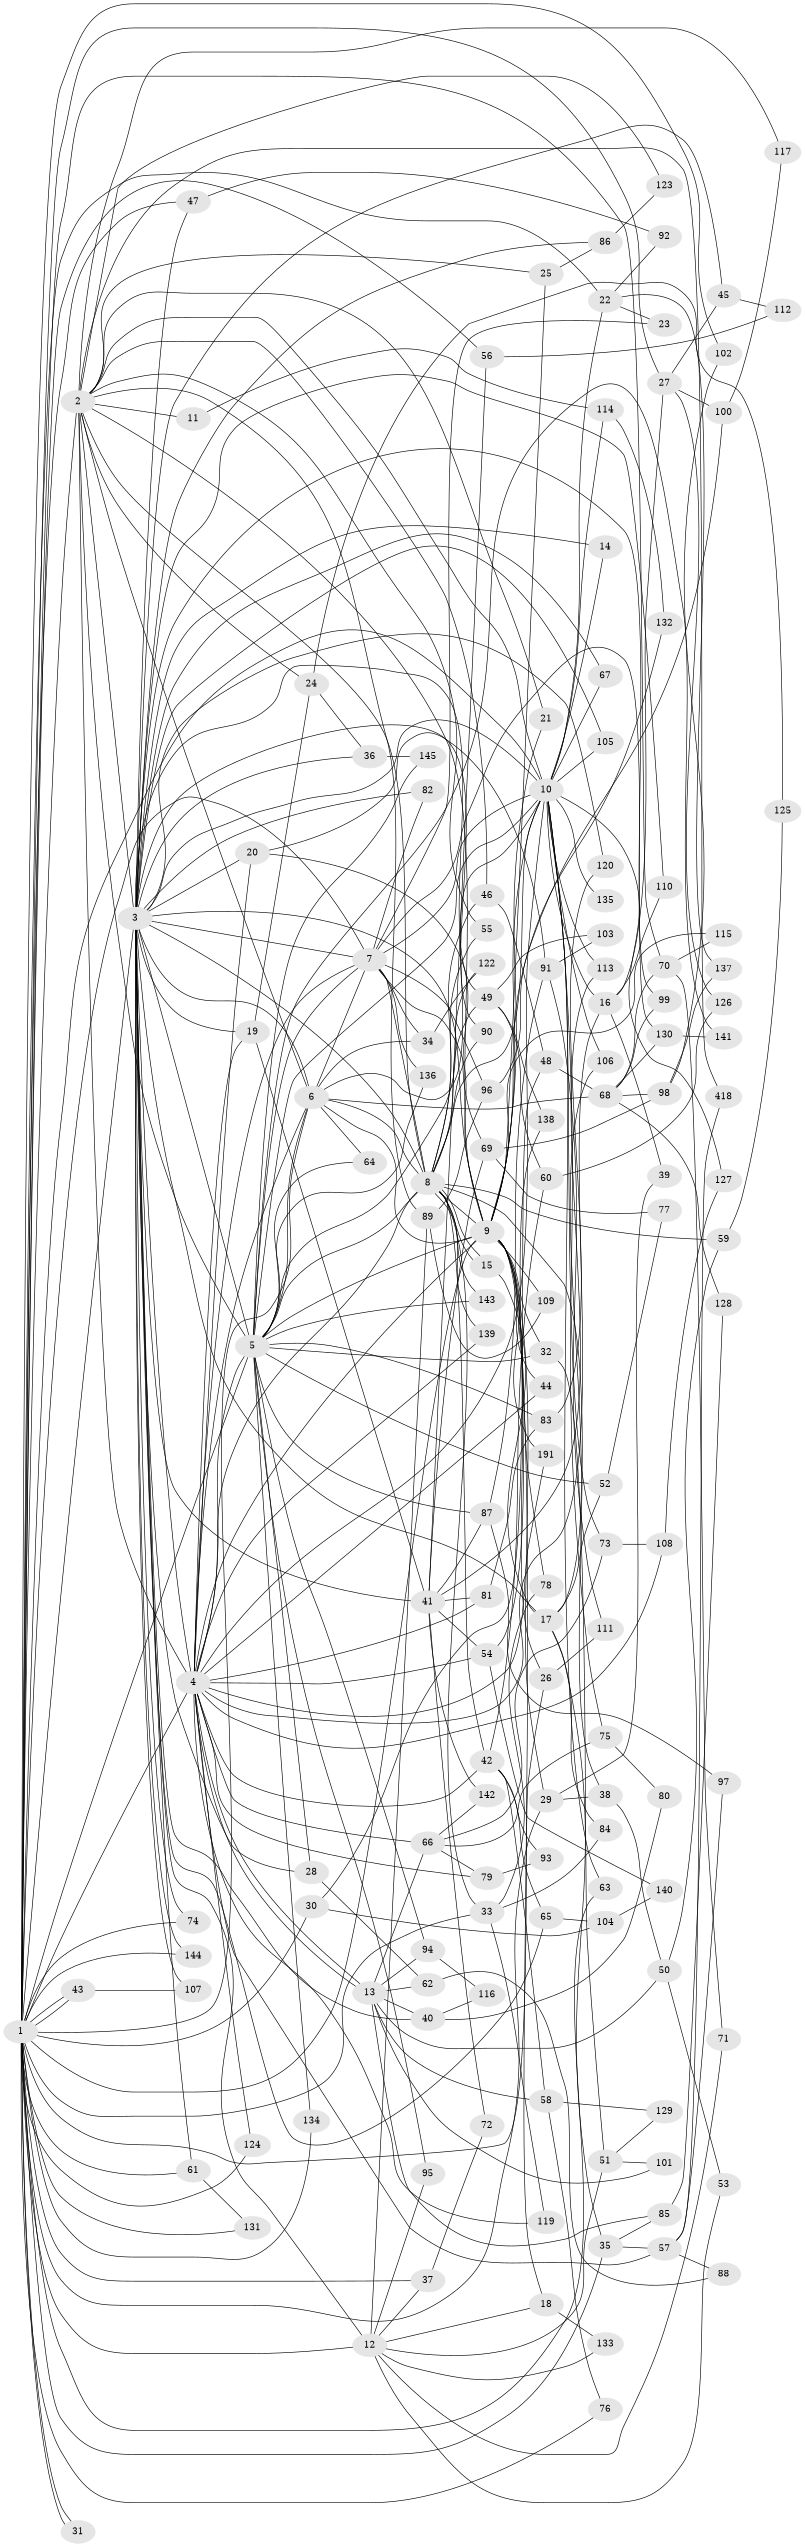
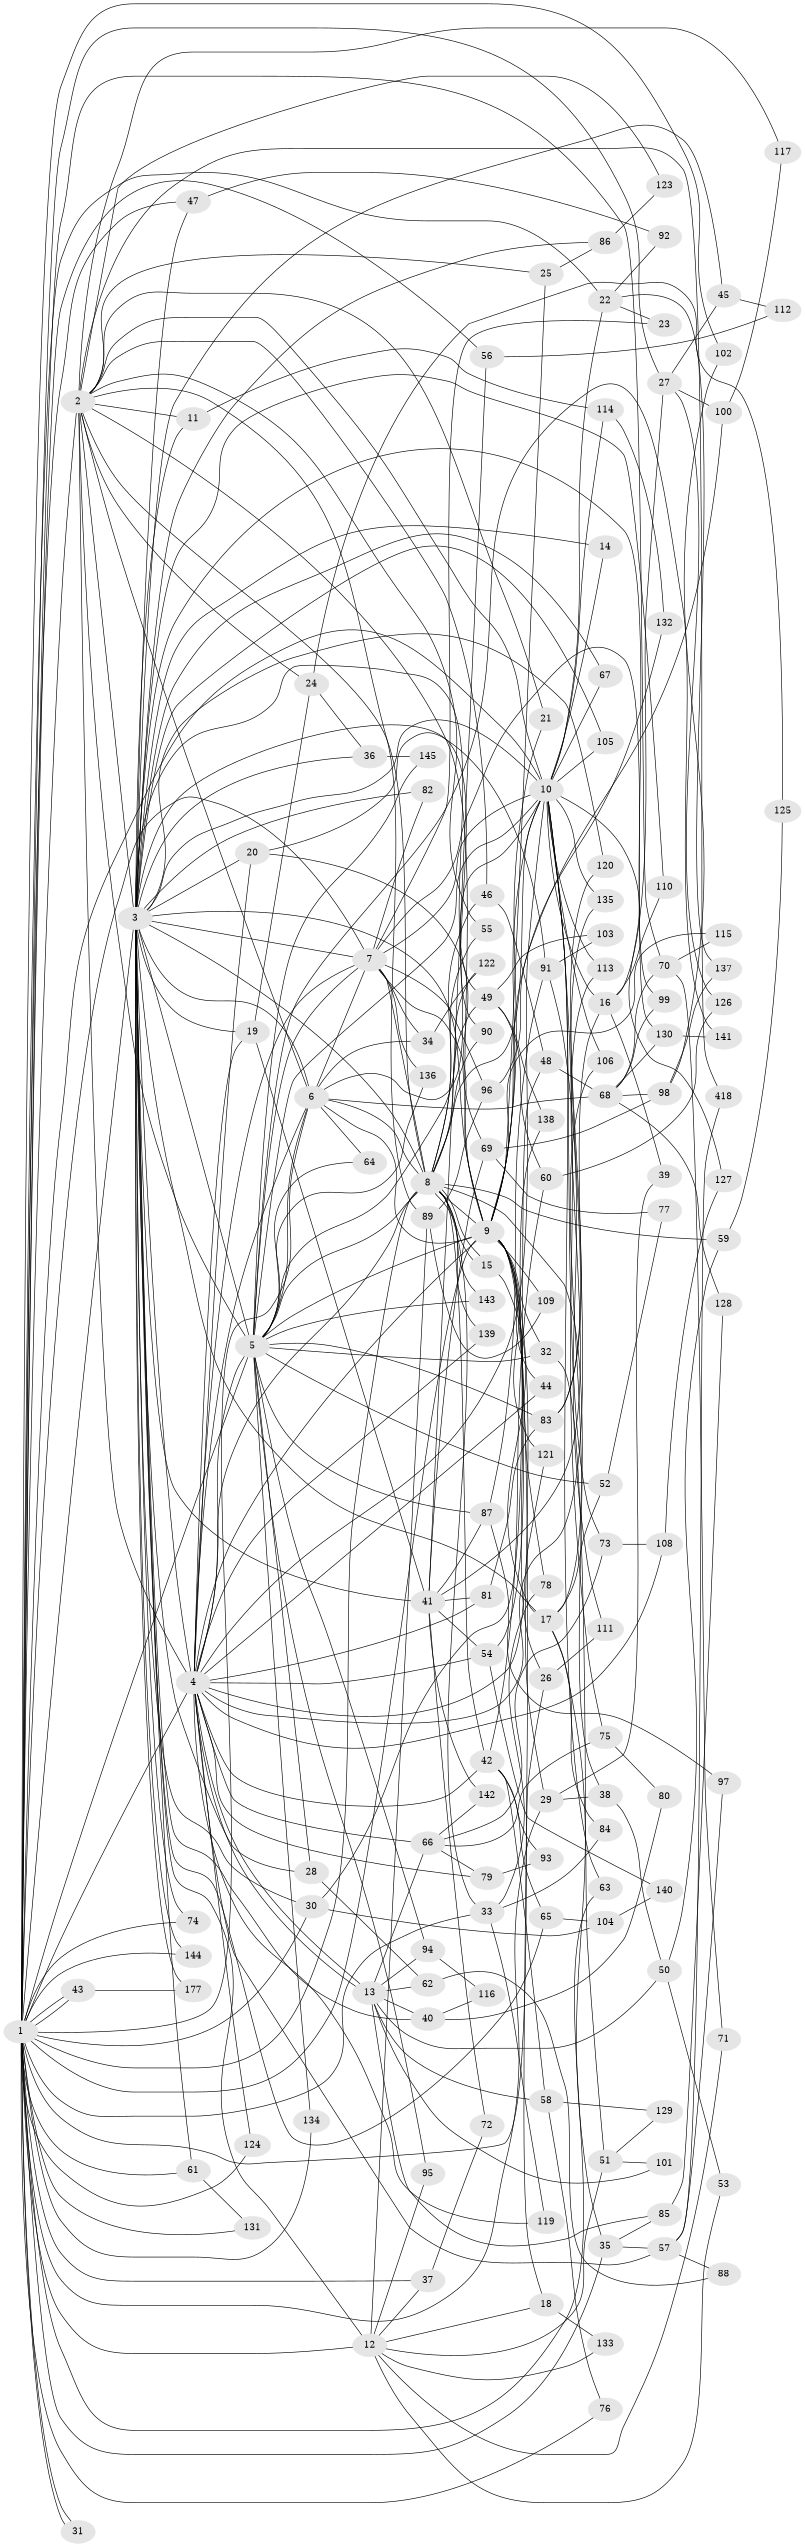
none -> (143, 665)
none -> (576, 1161)
none -> (143, 1448)
(546, 1455) -> (546, 1455)
none -> (347, 1773)
(193, 1990) -> (193, 1990)
